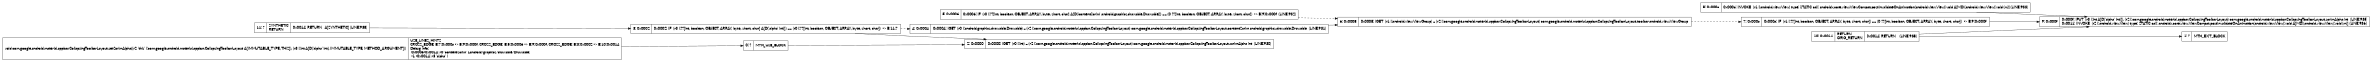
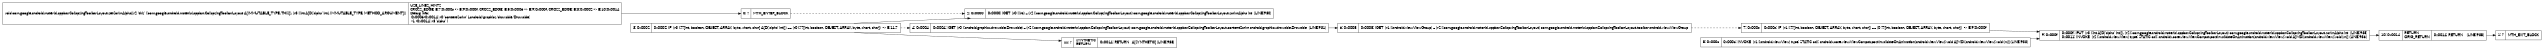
(1119, 14) -> none
(499, 28) -> (956, 37)
(2003, 30) -> (2373, 35)
(771, 45) -> (771, 13)
(875, 45) -> (876, 14)
